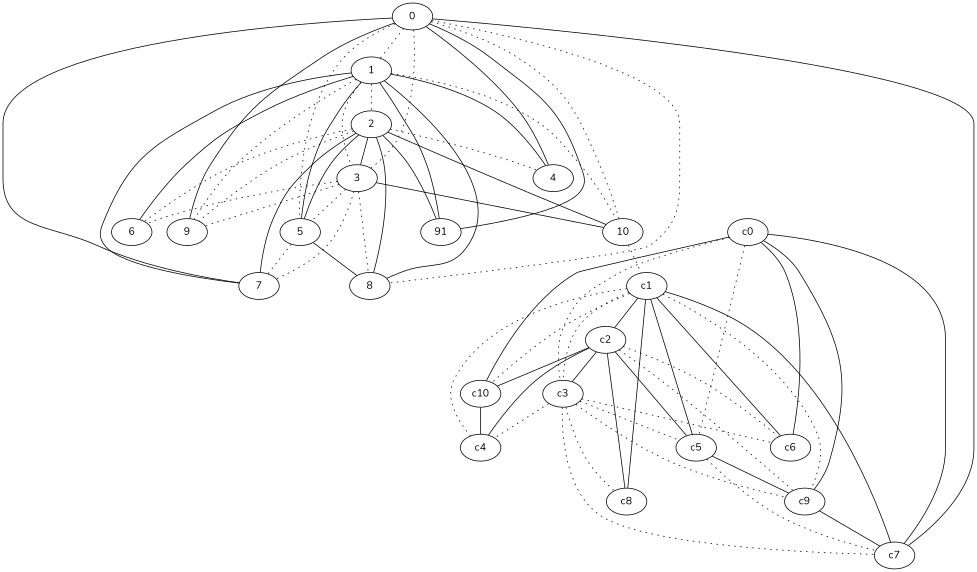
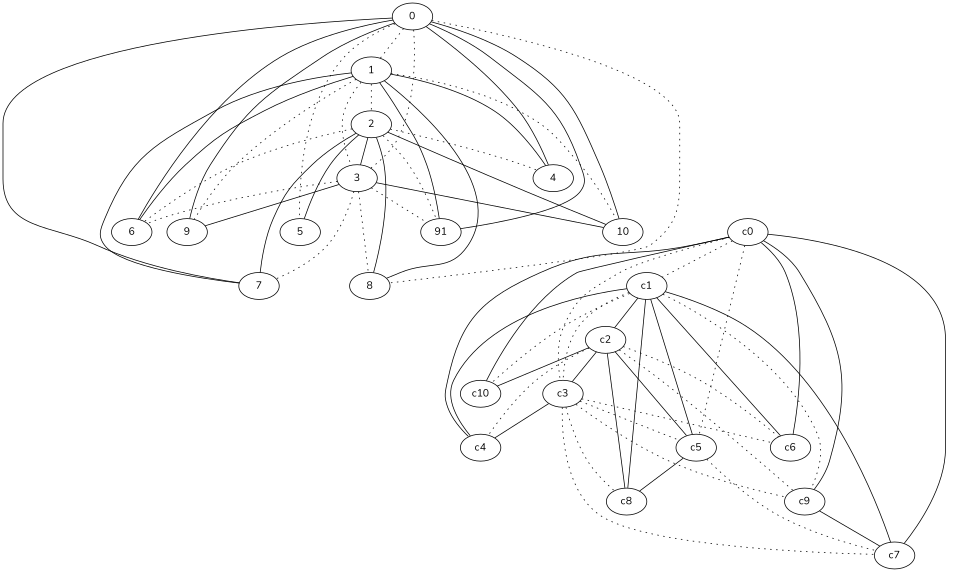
(557, 89) -> (557, 89)
(928, 94) -> (241, 87)
(317, 152) -> none
(272, 168) -> none
(415, 174) -> (415, 174)
(272, 205) -> (272, 205)
(329, 205) -> (399, 205)
(280, 259) -> none
(335, 259) -> none
(635, 259) -> (697, 259)
(502, 330) -> (502, 330)
(532, 384) -> (532, 384)
(481, 421) -> (531, 277)
(522, 421) -> (522, 421)
(750, 475) -> (661, 475)
